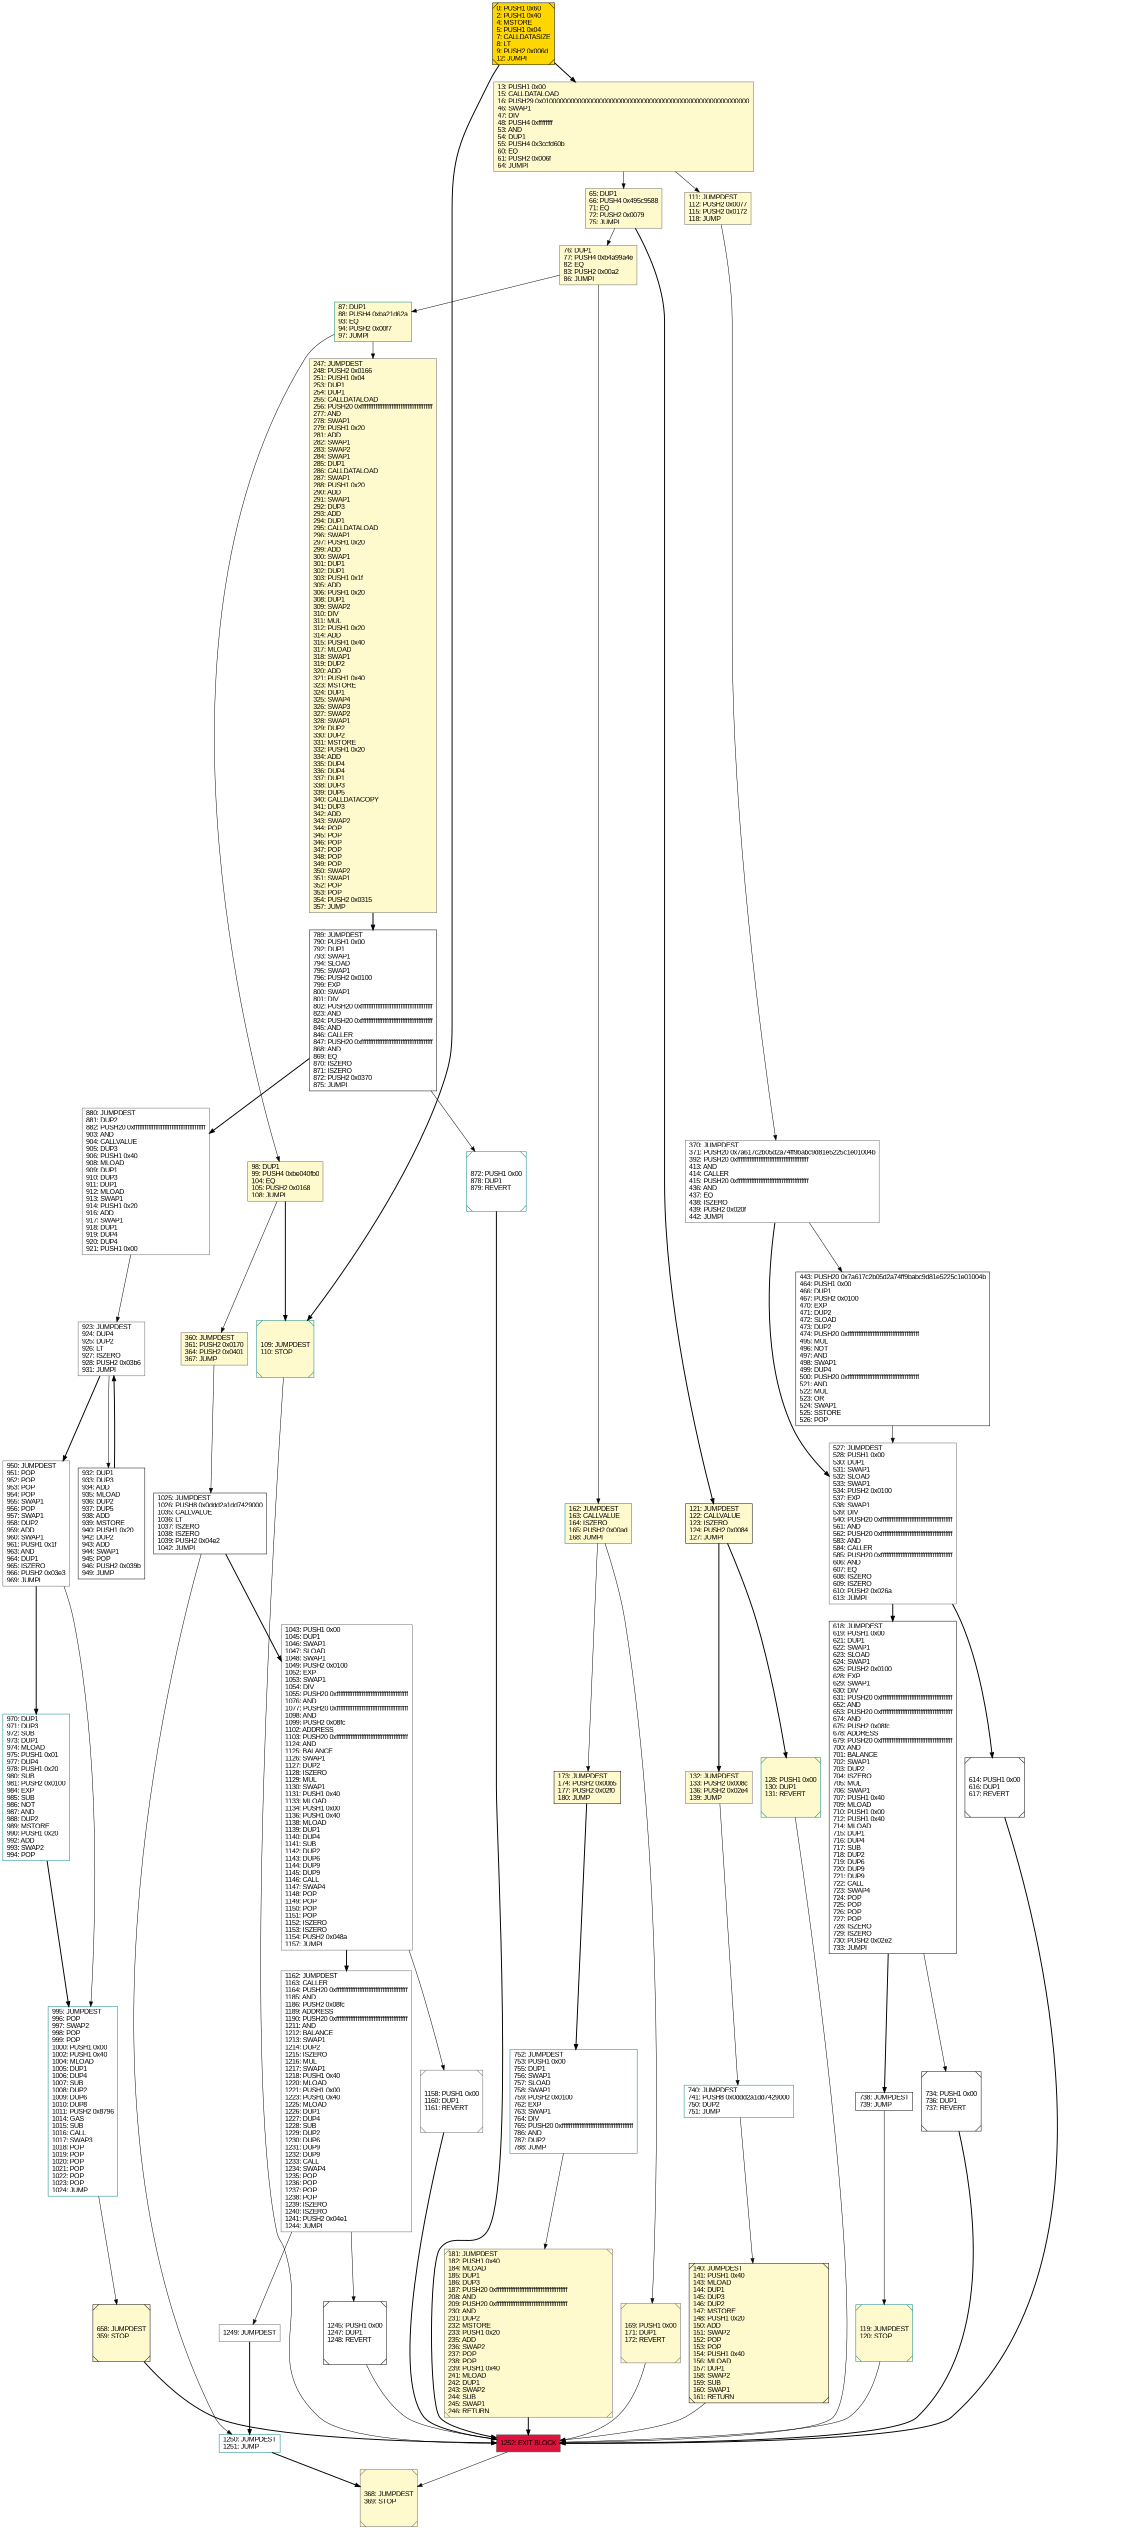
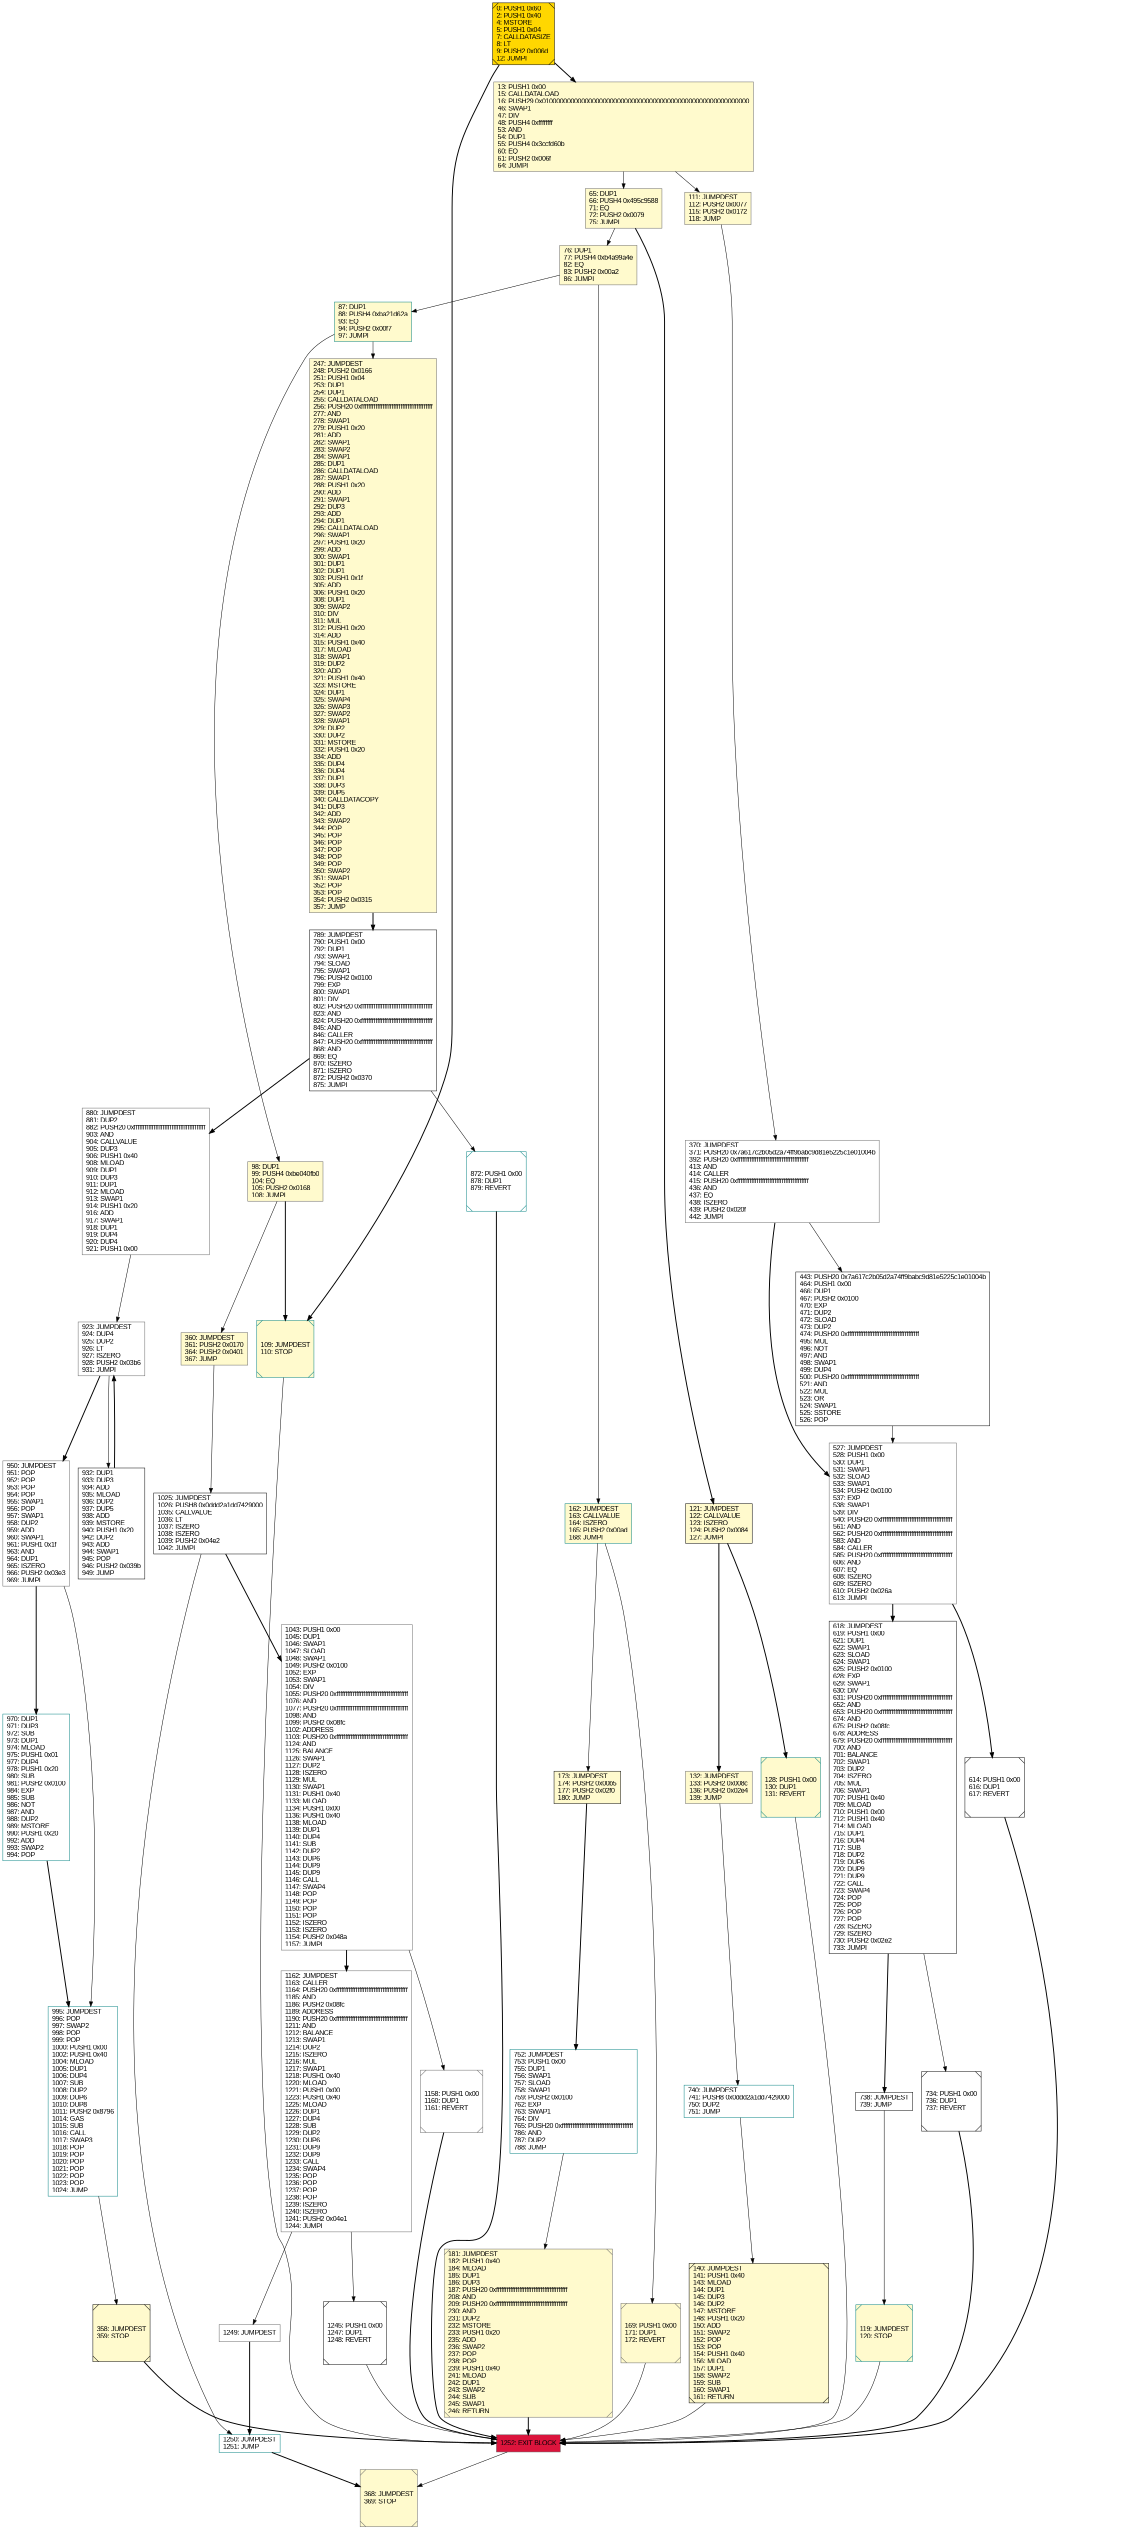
(121, 2333) -> (121, 2333)
